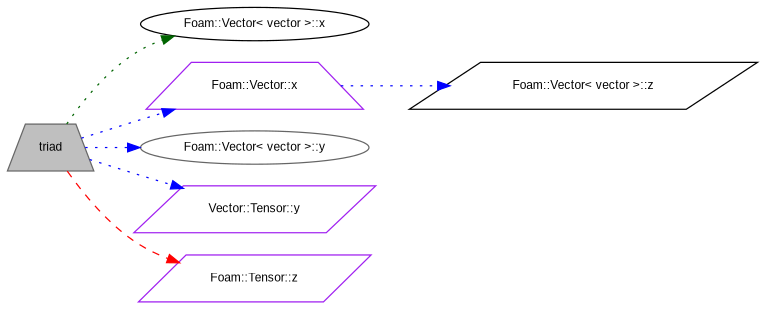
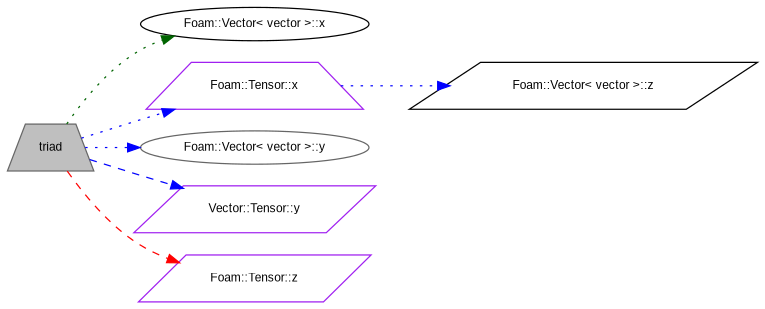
(255, 86) -> (255, 86)
(131, 172) -> (131, 172)
